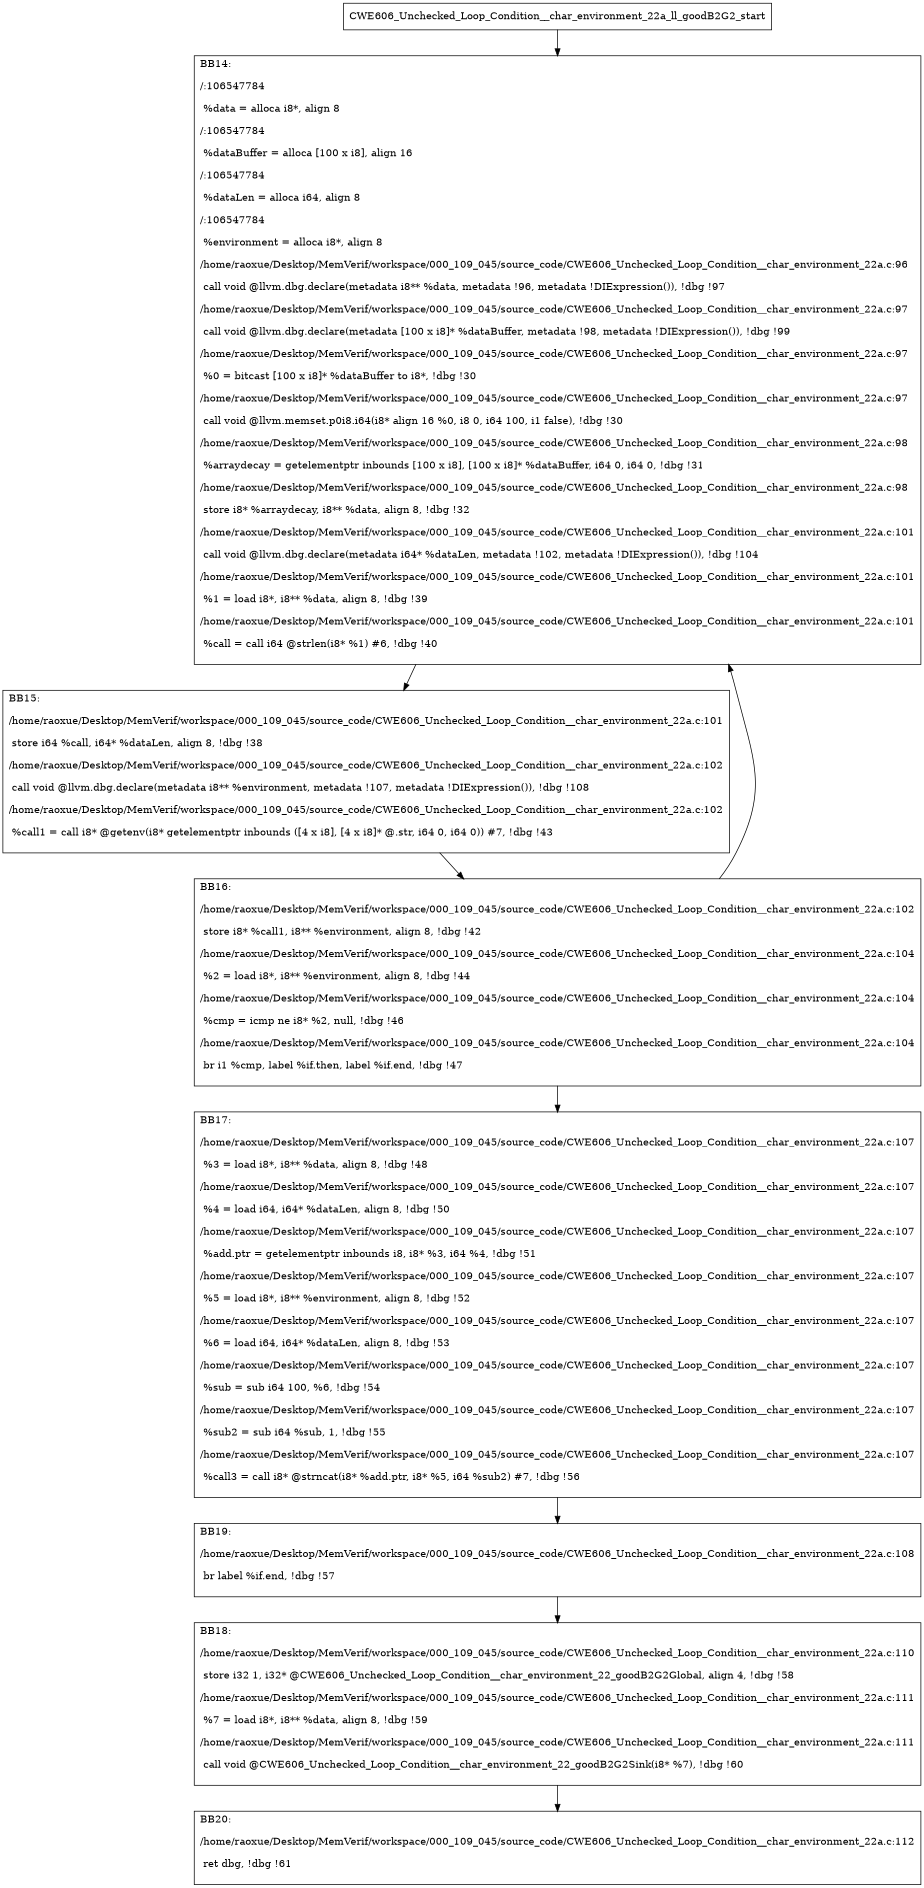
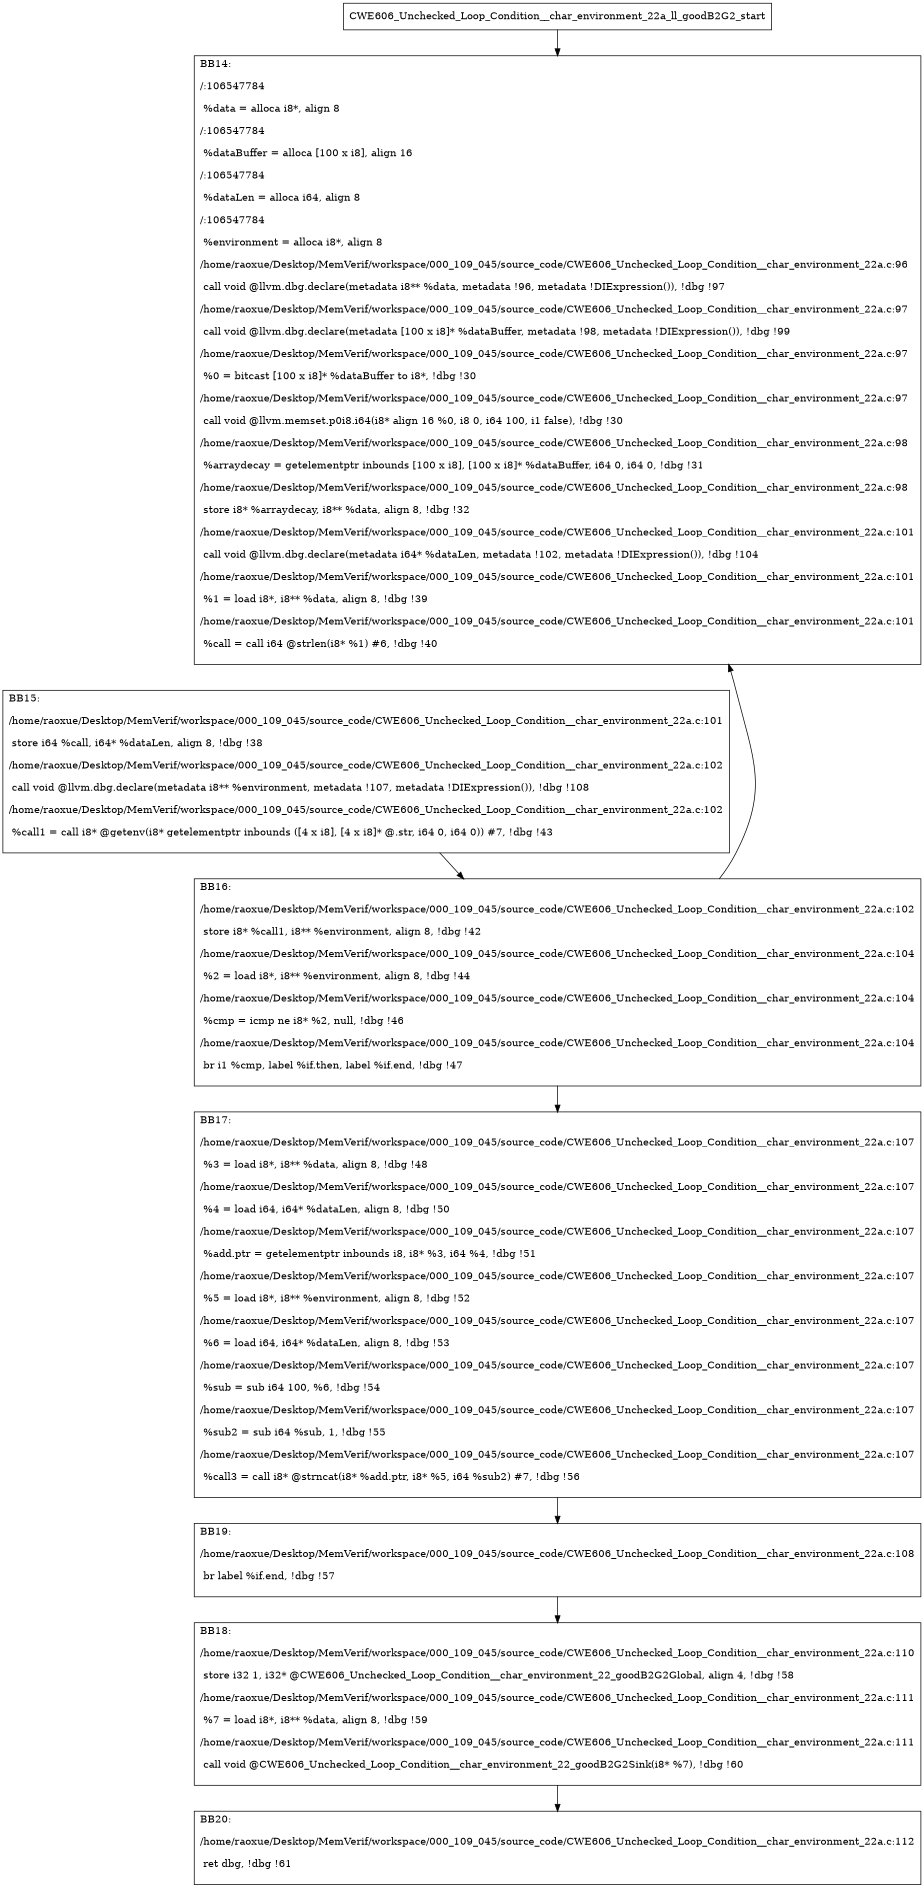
(411, 674) -> none
